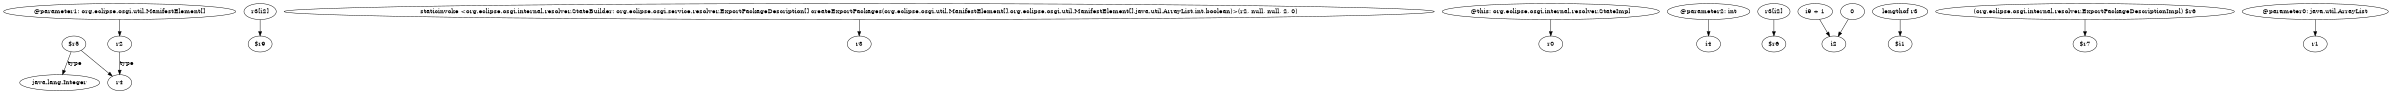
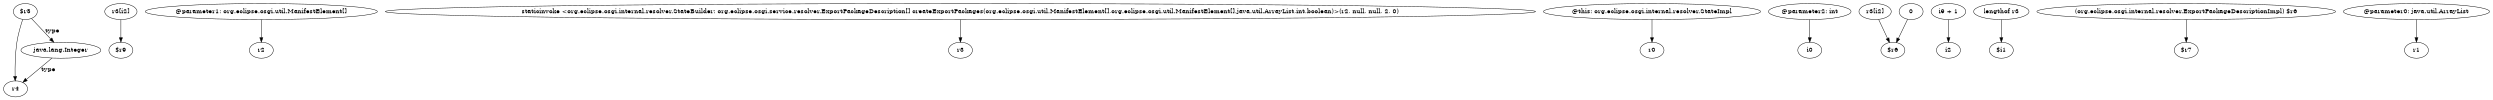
(1844, 26) -> (1903, 29)
(1709, 44) -> (1810, 50)
(120, 61) -> (39, 69)
